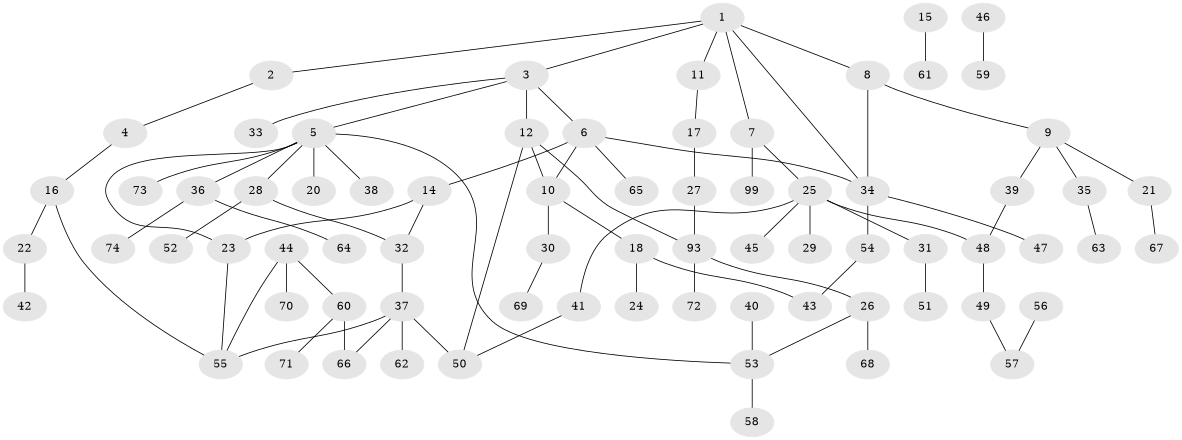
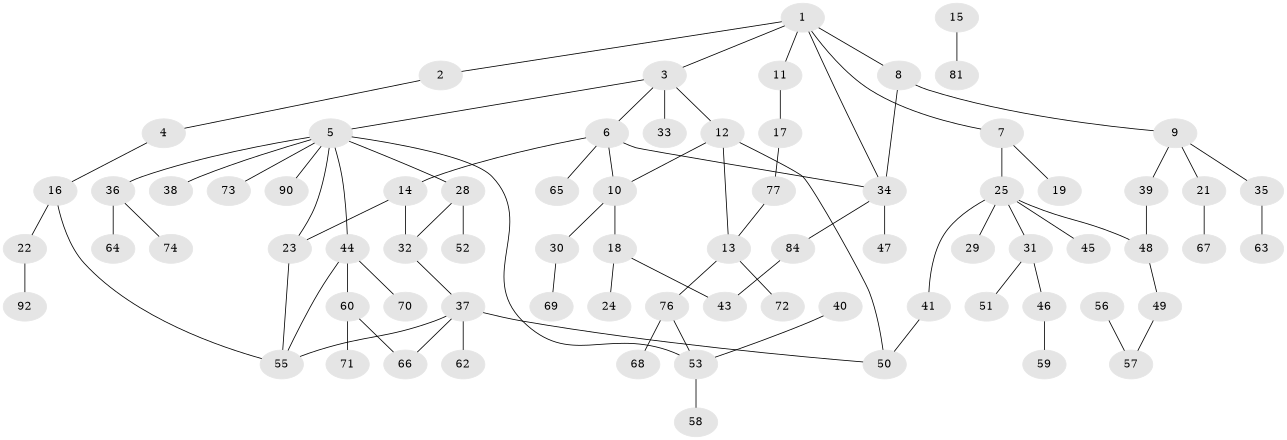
(926, 75) -> (957, 75)
(314, 191) -> (287, 191)
none -> (344, 191)
(694, 191) -> (774, 191)
(752, 191) -> (1060, 191)
(694, 249) -> (729, 249)
(868, 249) -> (793, 249)
none -> (1038, 278)
(25, 307) -> (25, 307)
(868, 307) -> (667, 307)
